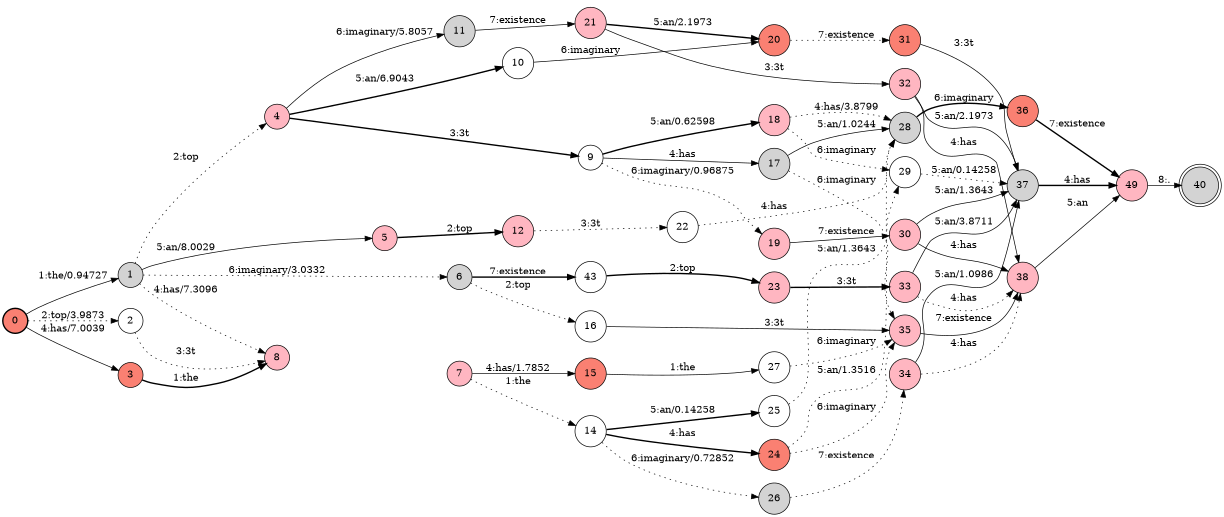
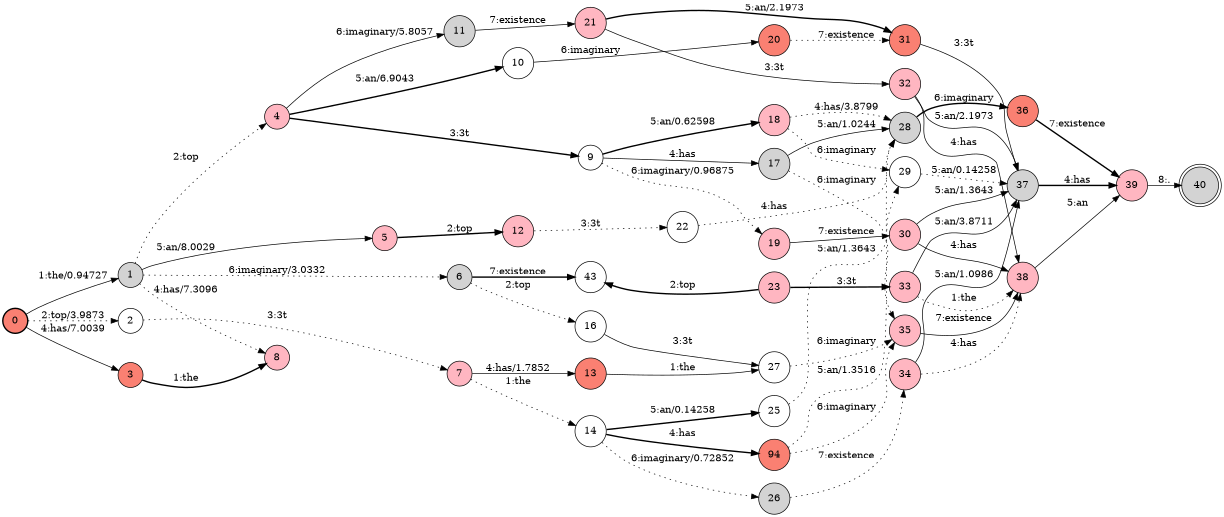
(679, 31) -> (746, 13)
(1132, 185) -> (1132, 185)
(680, 274) -> (685, 294)
(964, 298) -> (964, 298)
(744, 328) -> (677, 354)
(190, 368) -> (294, 331)
(591, 374) -> (591, 374)
(774, 455) -> (774, 455)
